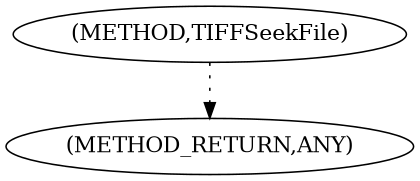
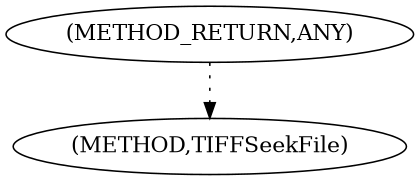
(210, 83) -> (210, 83)
